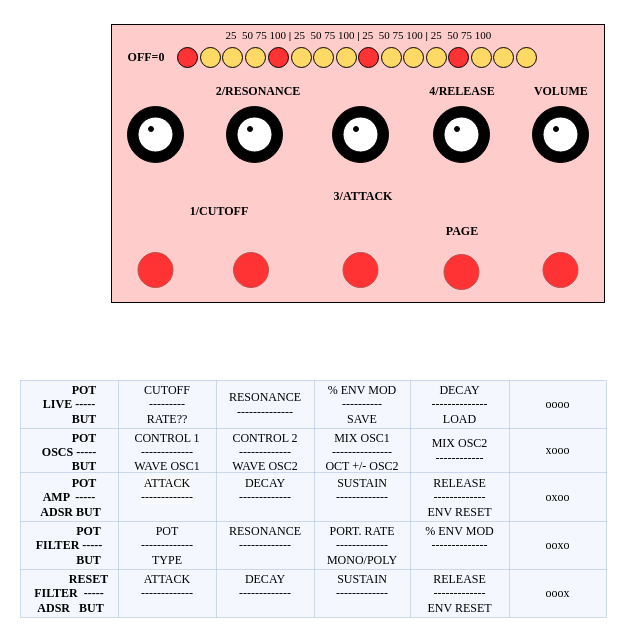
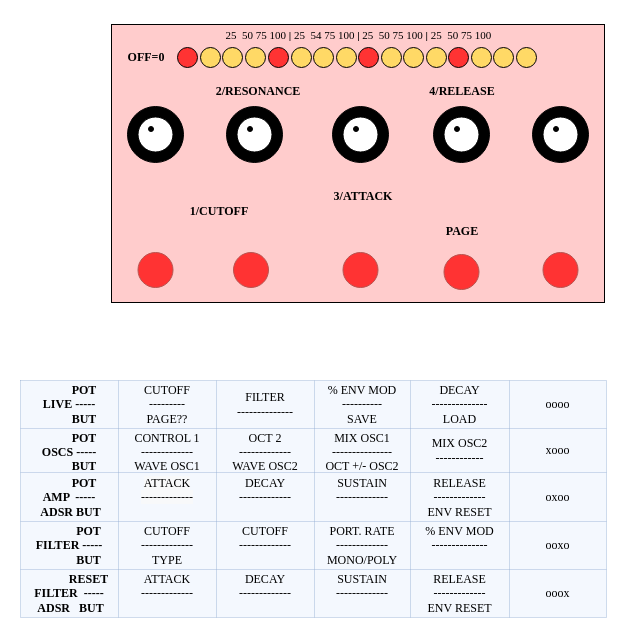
(358, 36) -> (358, 36)
(561, 92) -> none
(168, 405) -> (168, 405)
(266, 405) -> (266, 405)
(266, 451) -> (266, 451)
(168, 546) -> (168, 546)
(266, 546) -> (266, 546)
